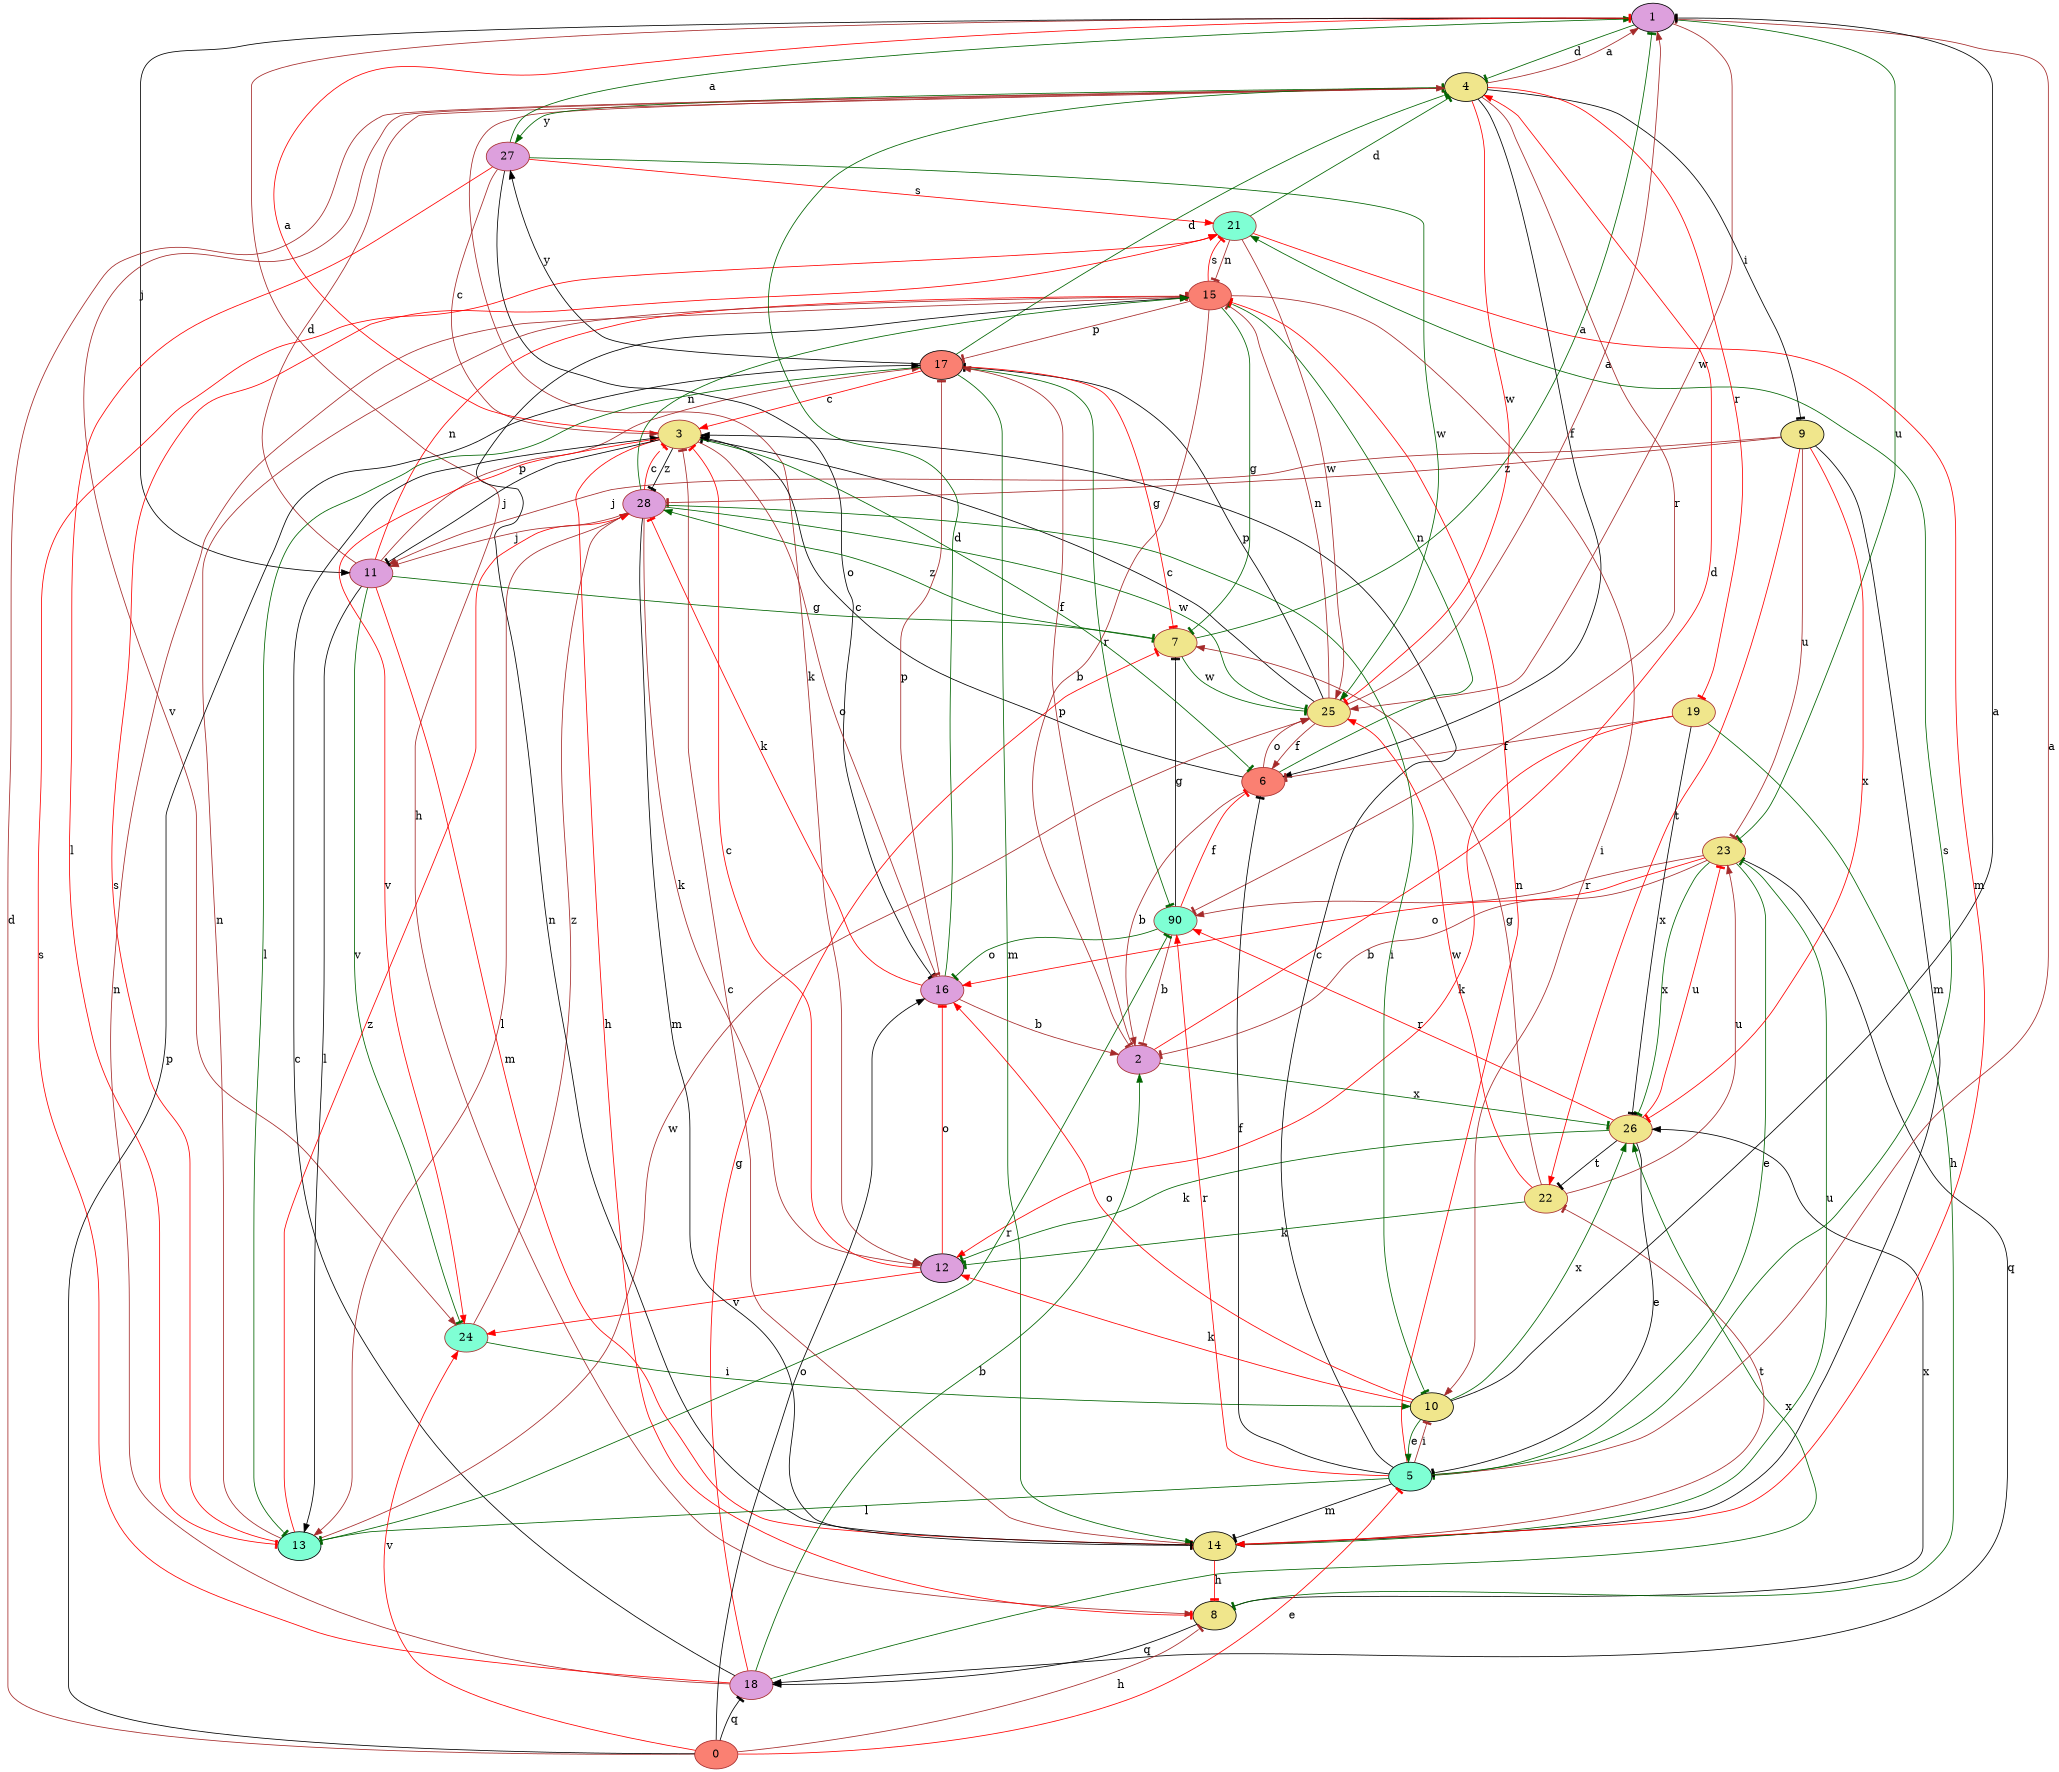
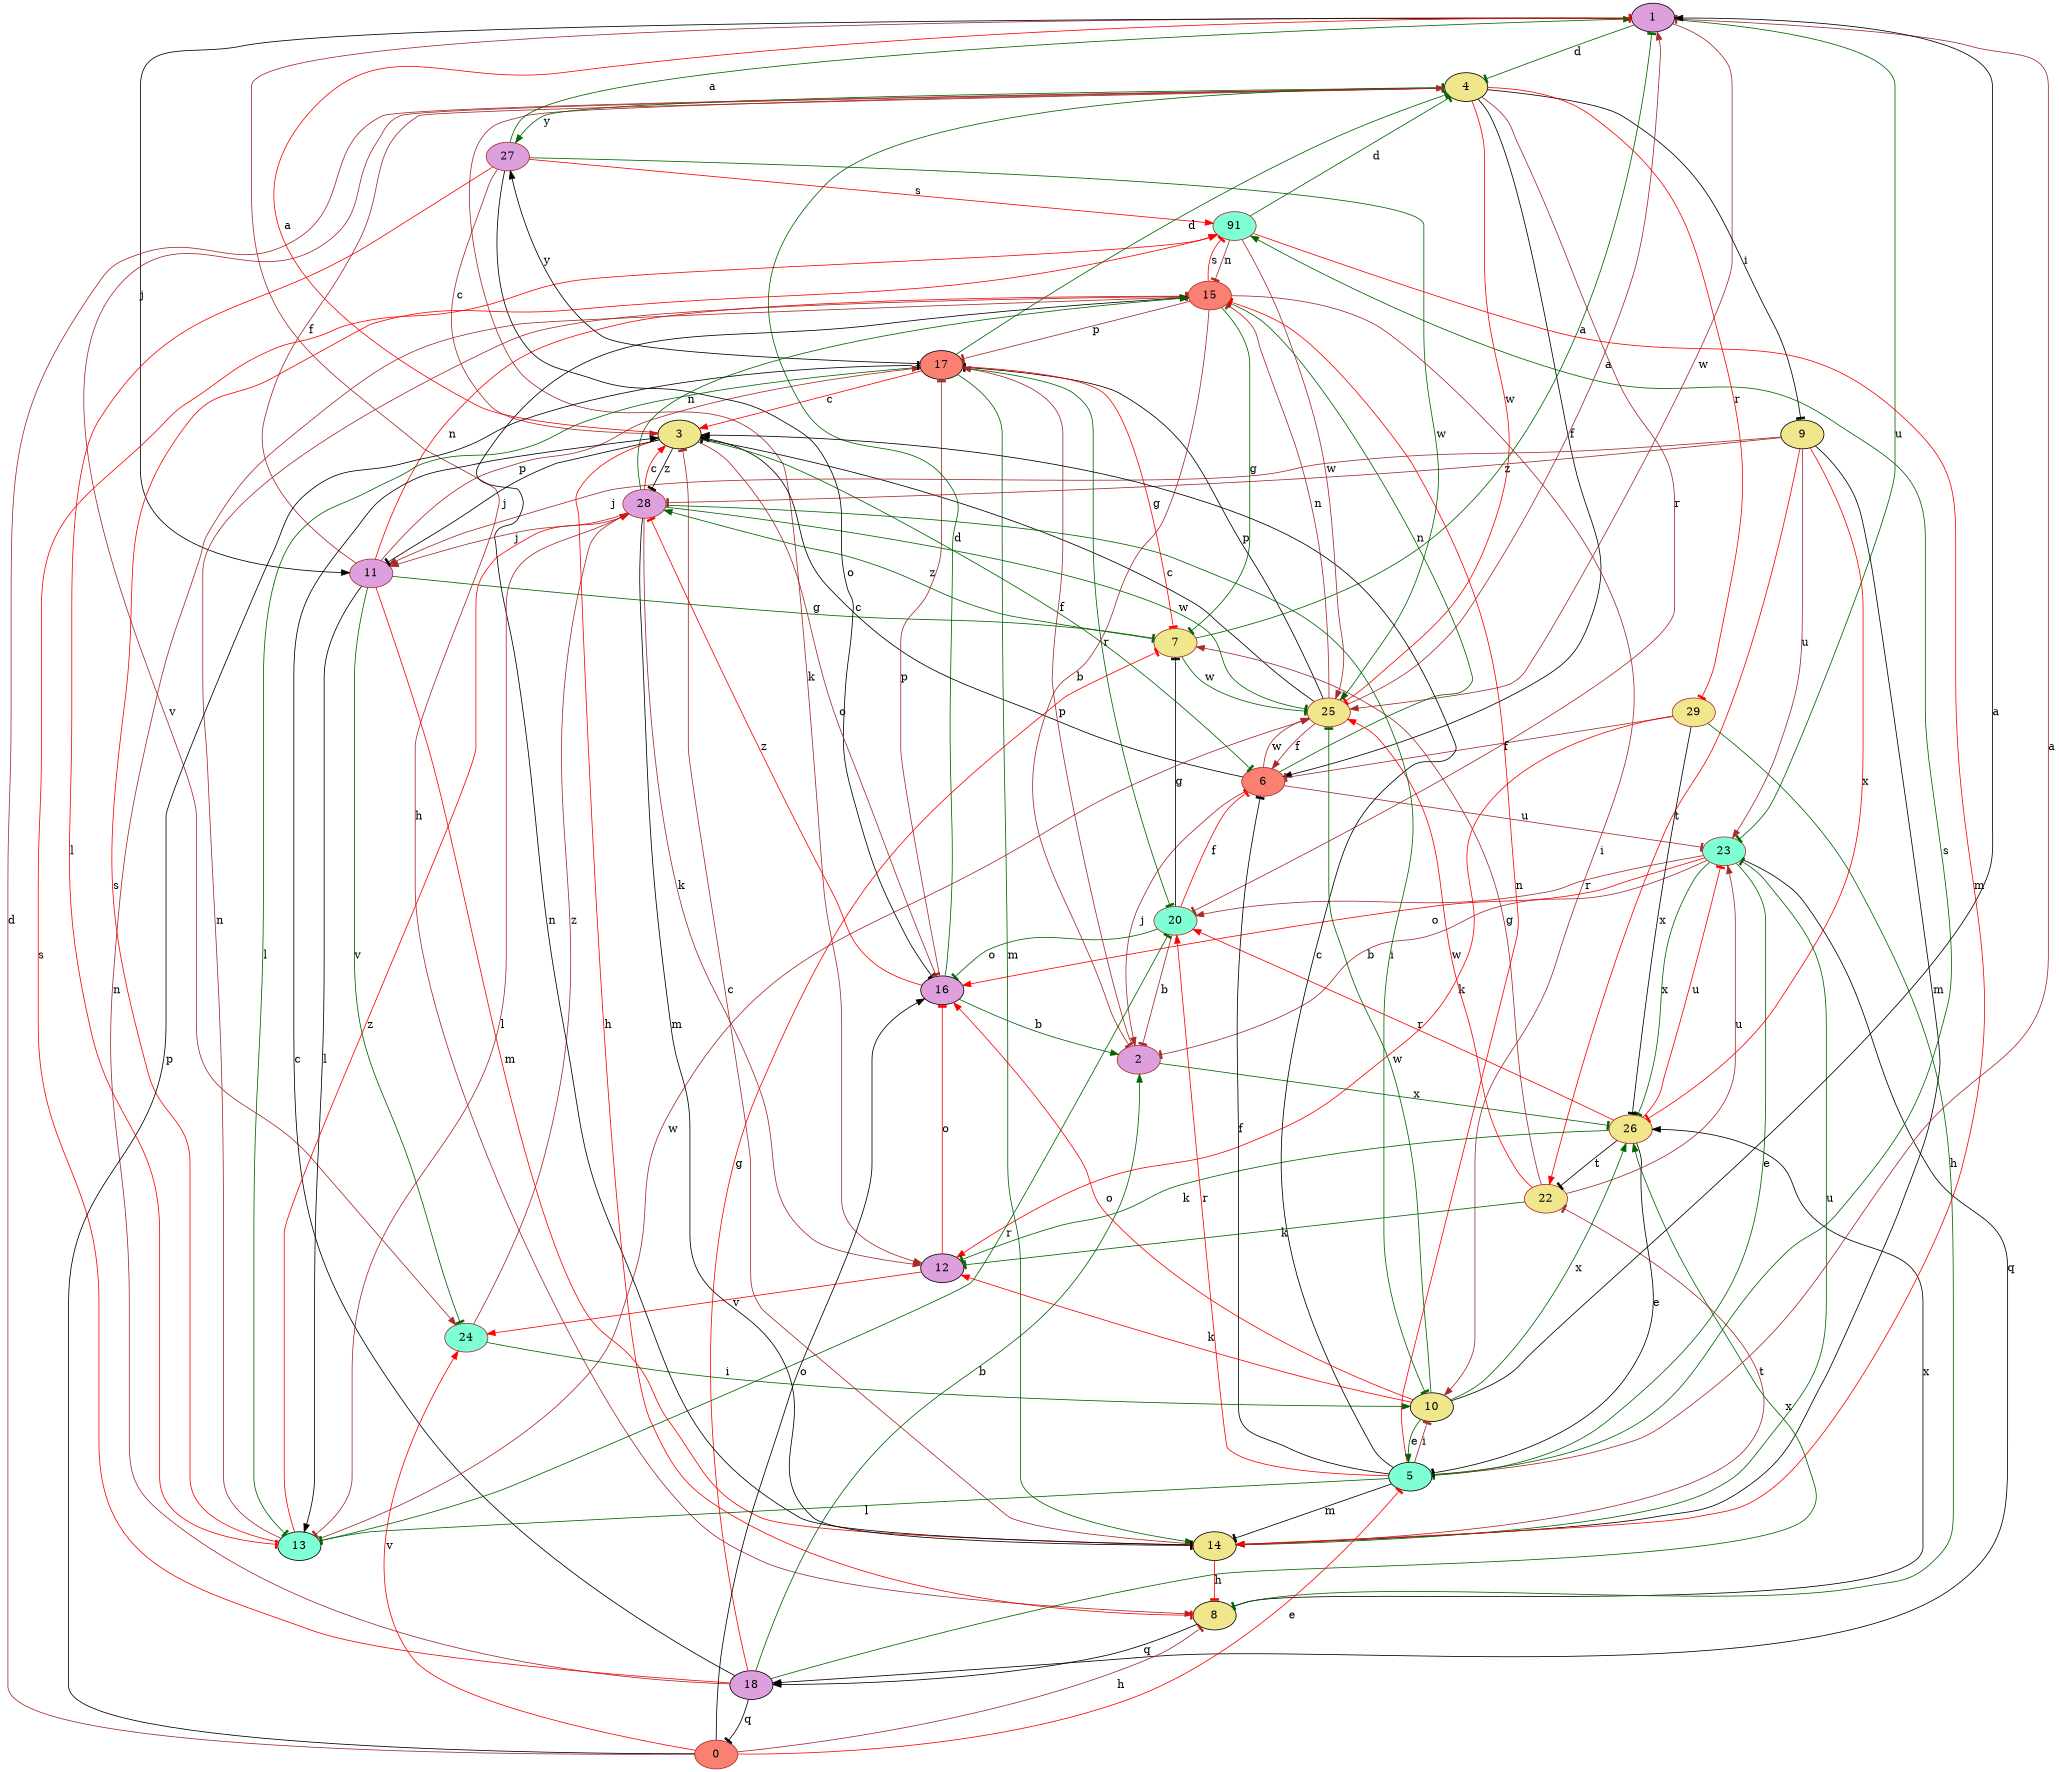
(1562, 65) -> none
(1235, 226) -> (1235, 226)
(311, 330) -> (311, 330)
(680, 434) -> (680, 434)
(648, 469) -> (648, 469)
(1801, 648) -> (1801, 648)
(1662, 655) -> none
(1992, 693) -> (1992, 693)
(1694, 712) -> (1694, 712)
(764, 747) -> (764, 747)
(1277, 747) -> (1277, 747)
(385, 764) -> none
none -> (1492, 816)
(1724, 851) -> (1724, 851)
(737, 903) -> none
(1143, 921) -> (1143, 921)
(1175, 921) -> (1175, 921)
(942, 990) -> (942, 990)
(501, 1011) -> (501, 1011)
(1033, 1030) -> (1033, 1030)
none -> (1393, 1074)
(128, 1147) -> (128, 1147)
(751, 1685) -> (751, 1685)
(728, 1720) -> (741, 1720)
